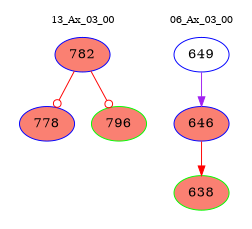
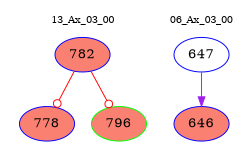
(202, 55) -> (202, 55)
(202, 193) -> none
